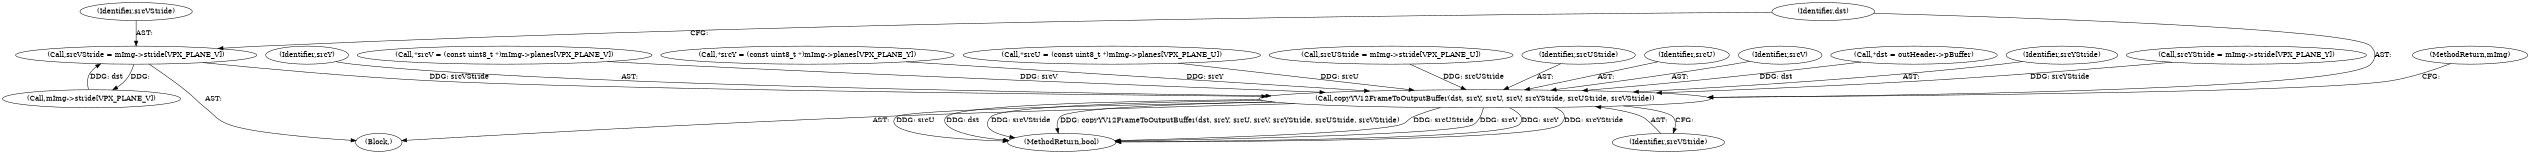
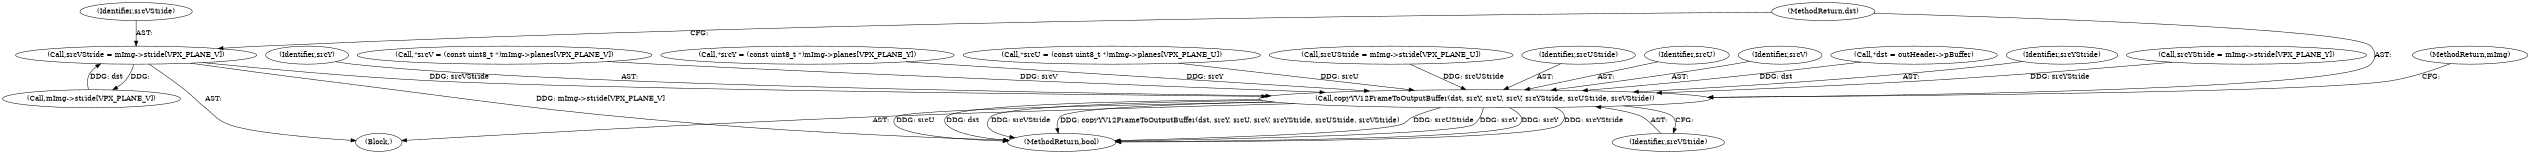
(1823, 12) -> (1823, 12)
none -> (596, 114)
